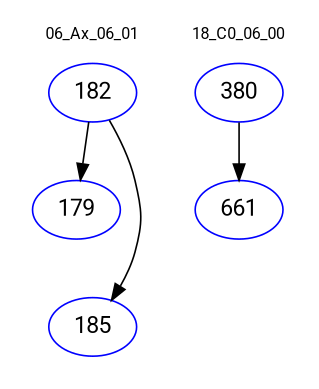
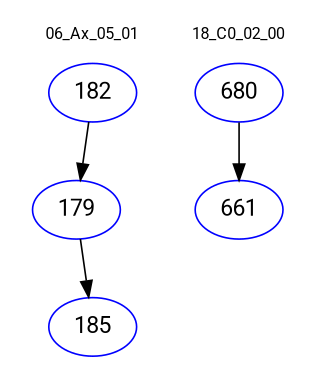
(93, 35) -> (93, 35)
(239, 35) -> (239, 35)
(239, 93) -> (239, 93)
(139, 202) -> (83, 260)
